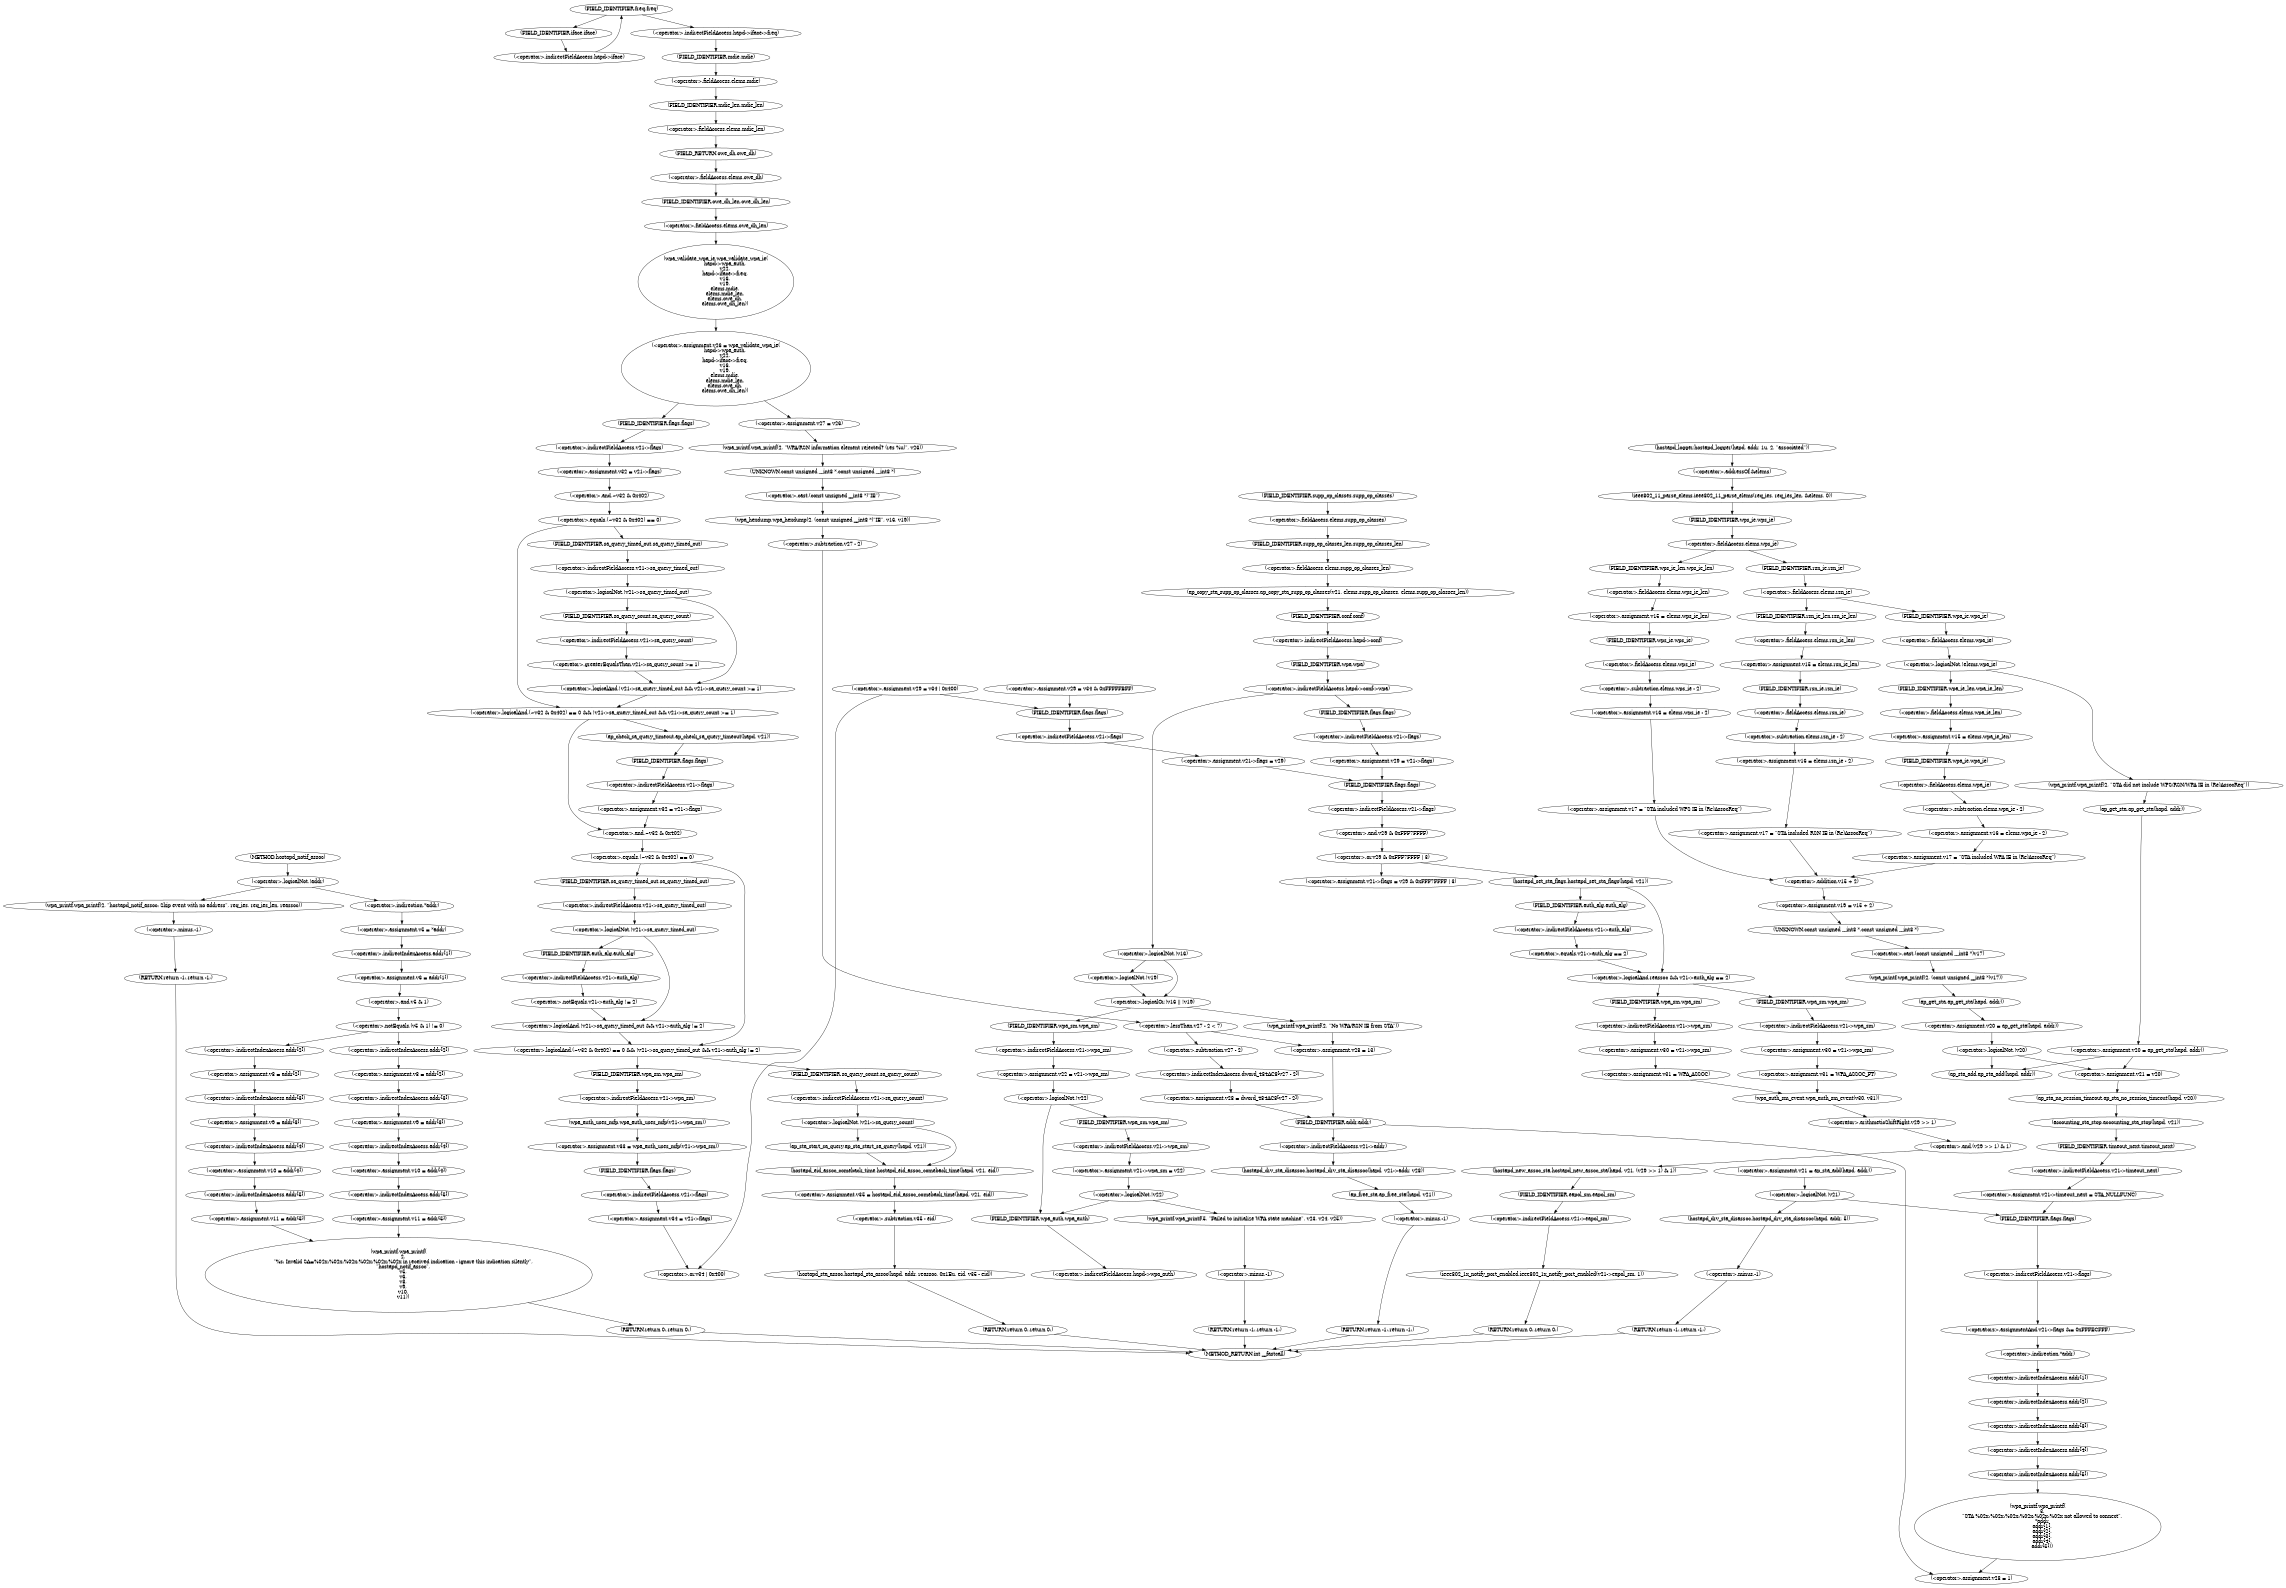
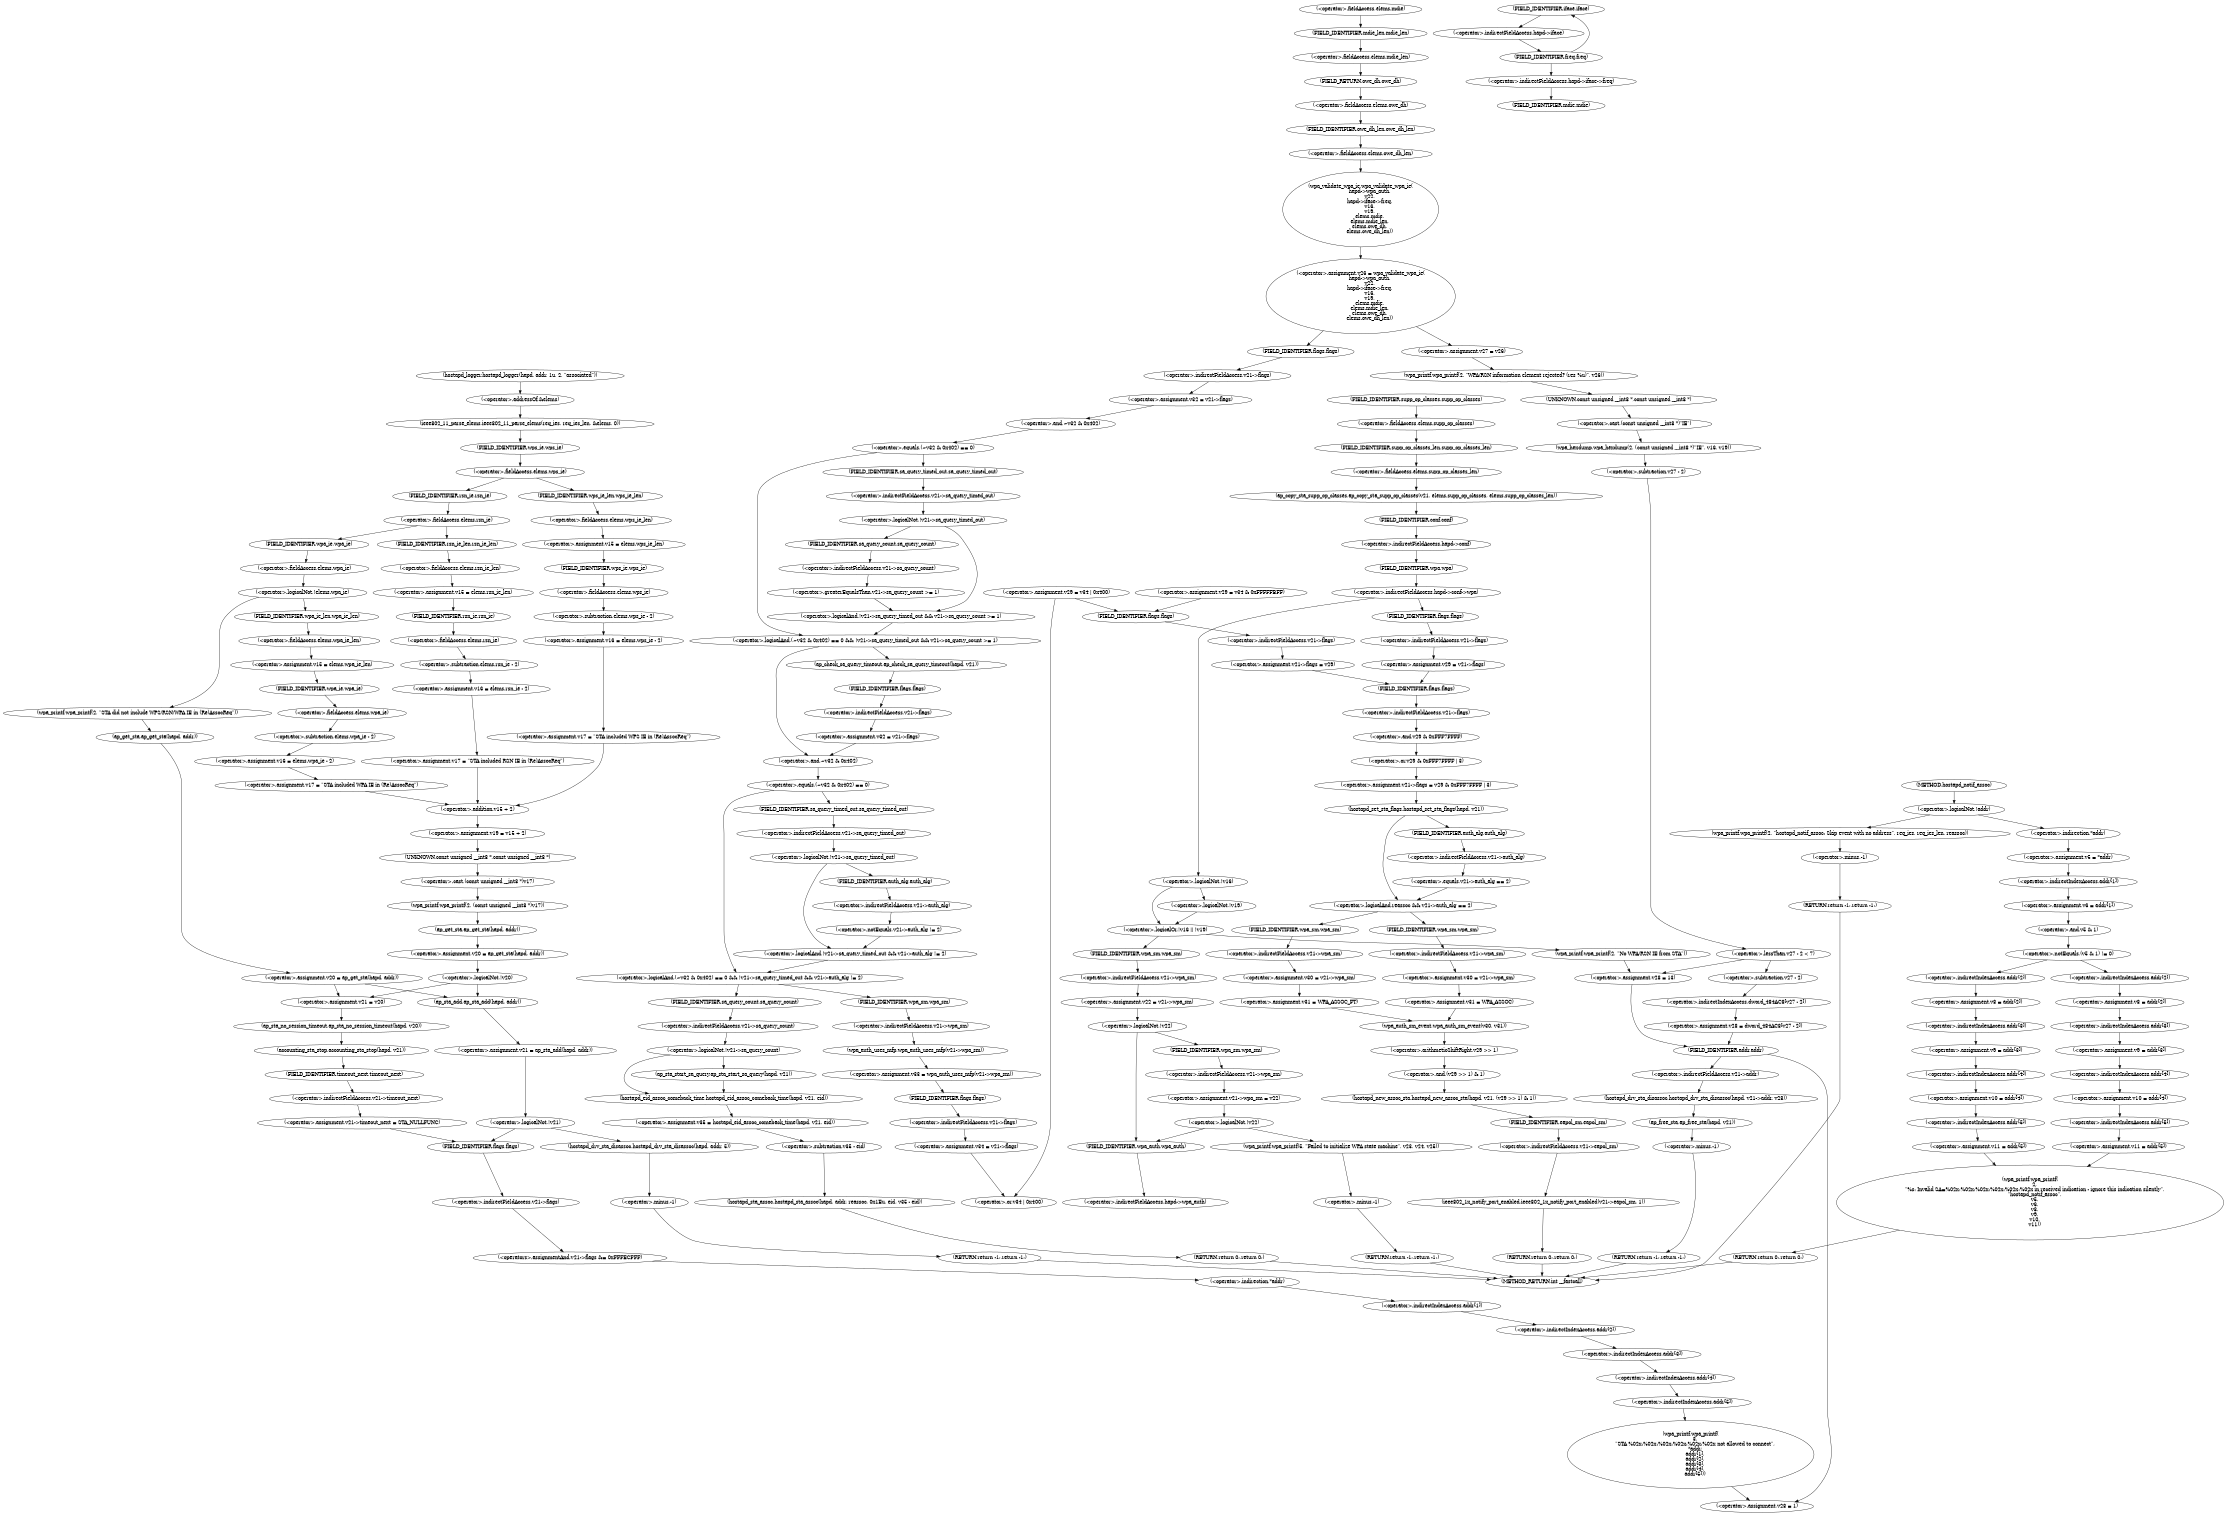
(716, 68) -> none
(1478, 869) -> (1416, 796)
none -> (500, 1025)
